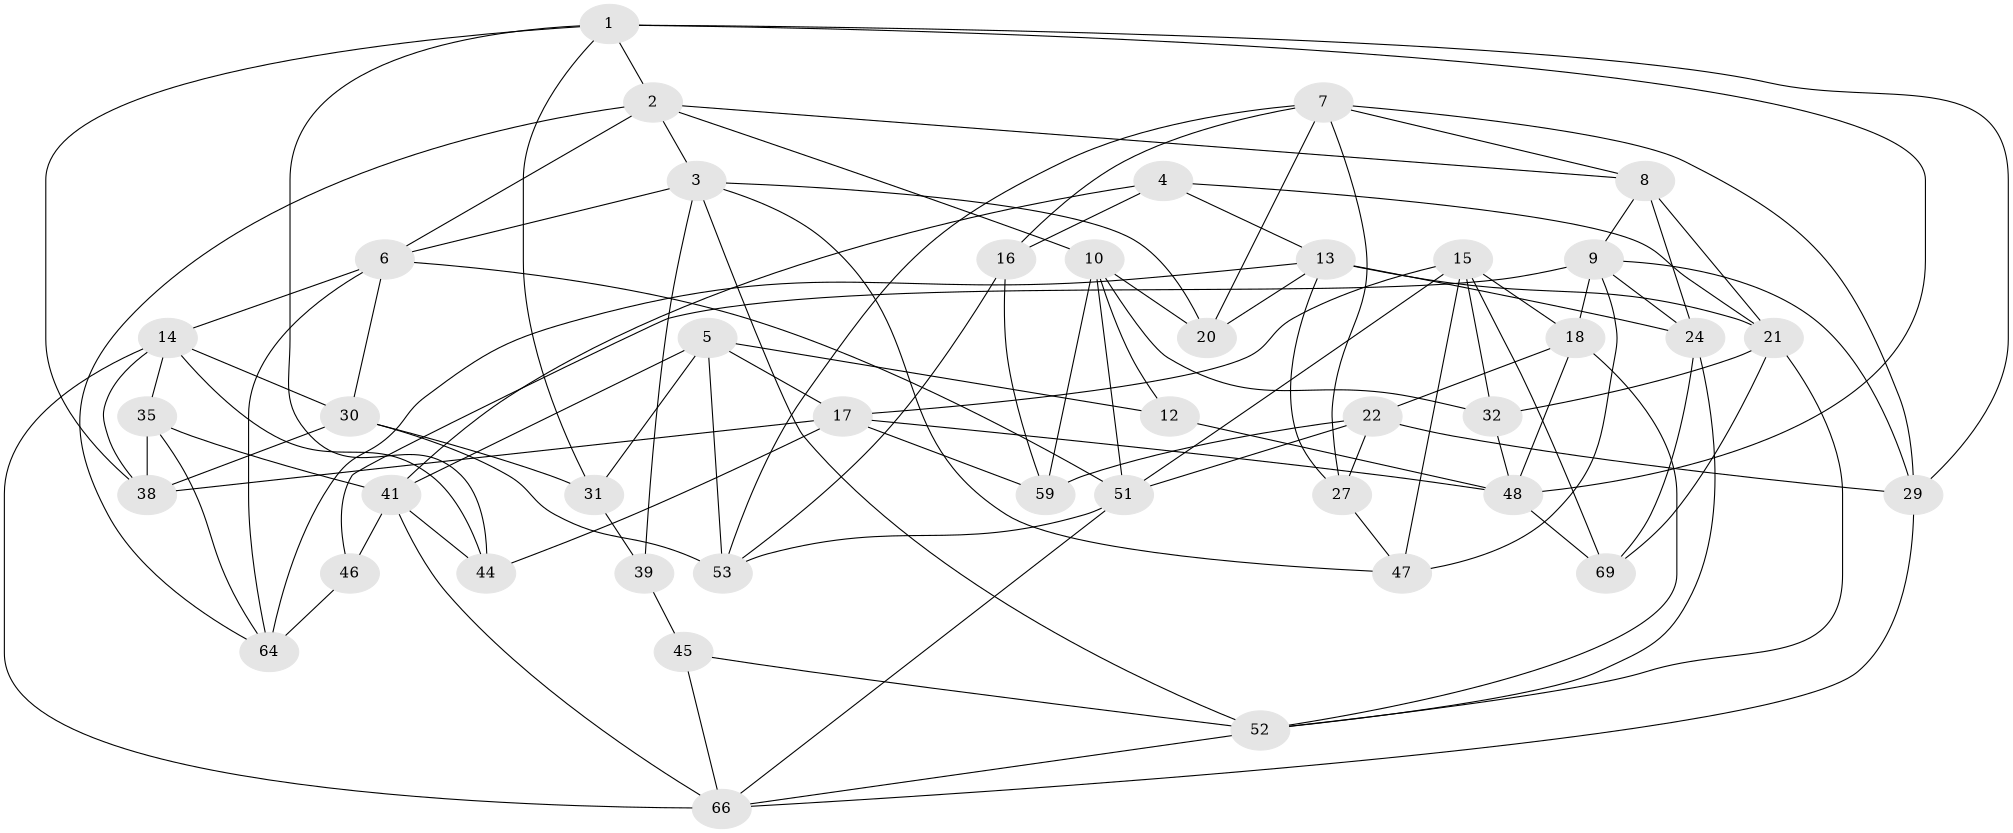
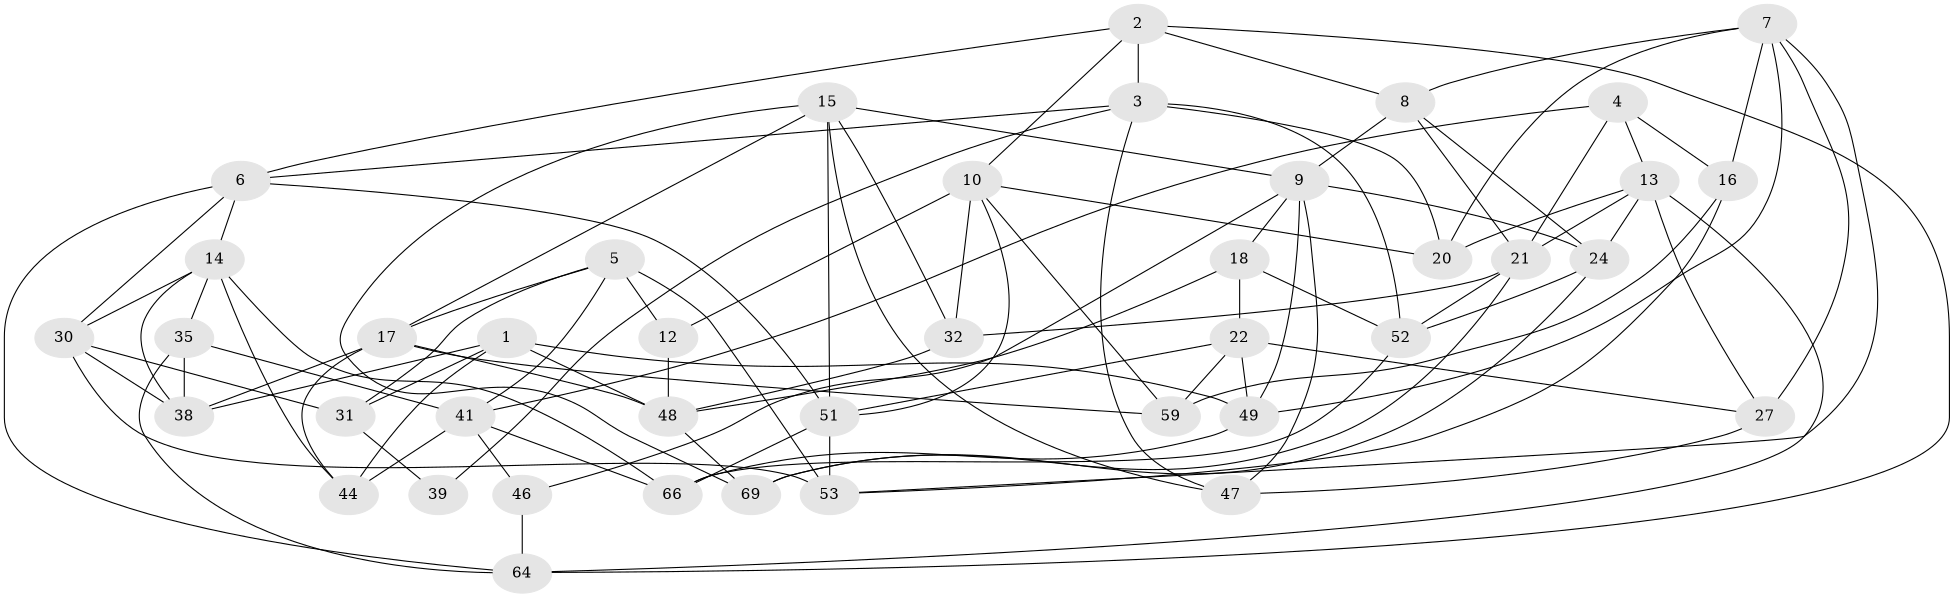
(631, 63) -> none
(1534, 309) -> (1064, 142)
(1913, 495) -> (1249, 416)
(684, 652) -> none
